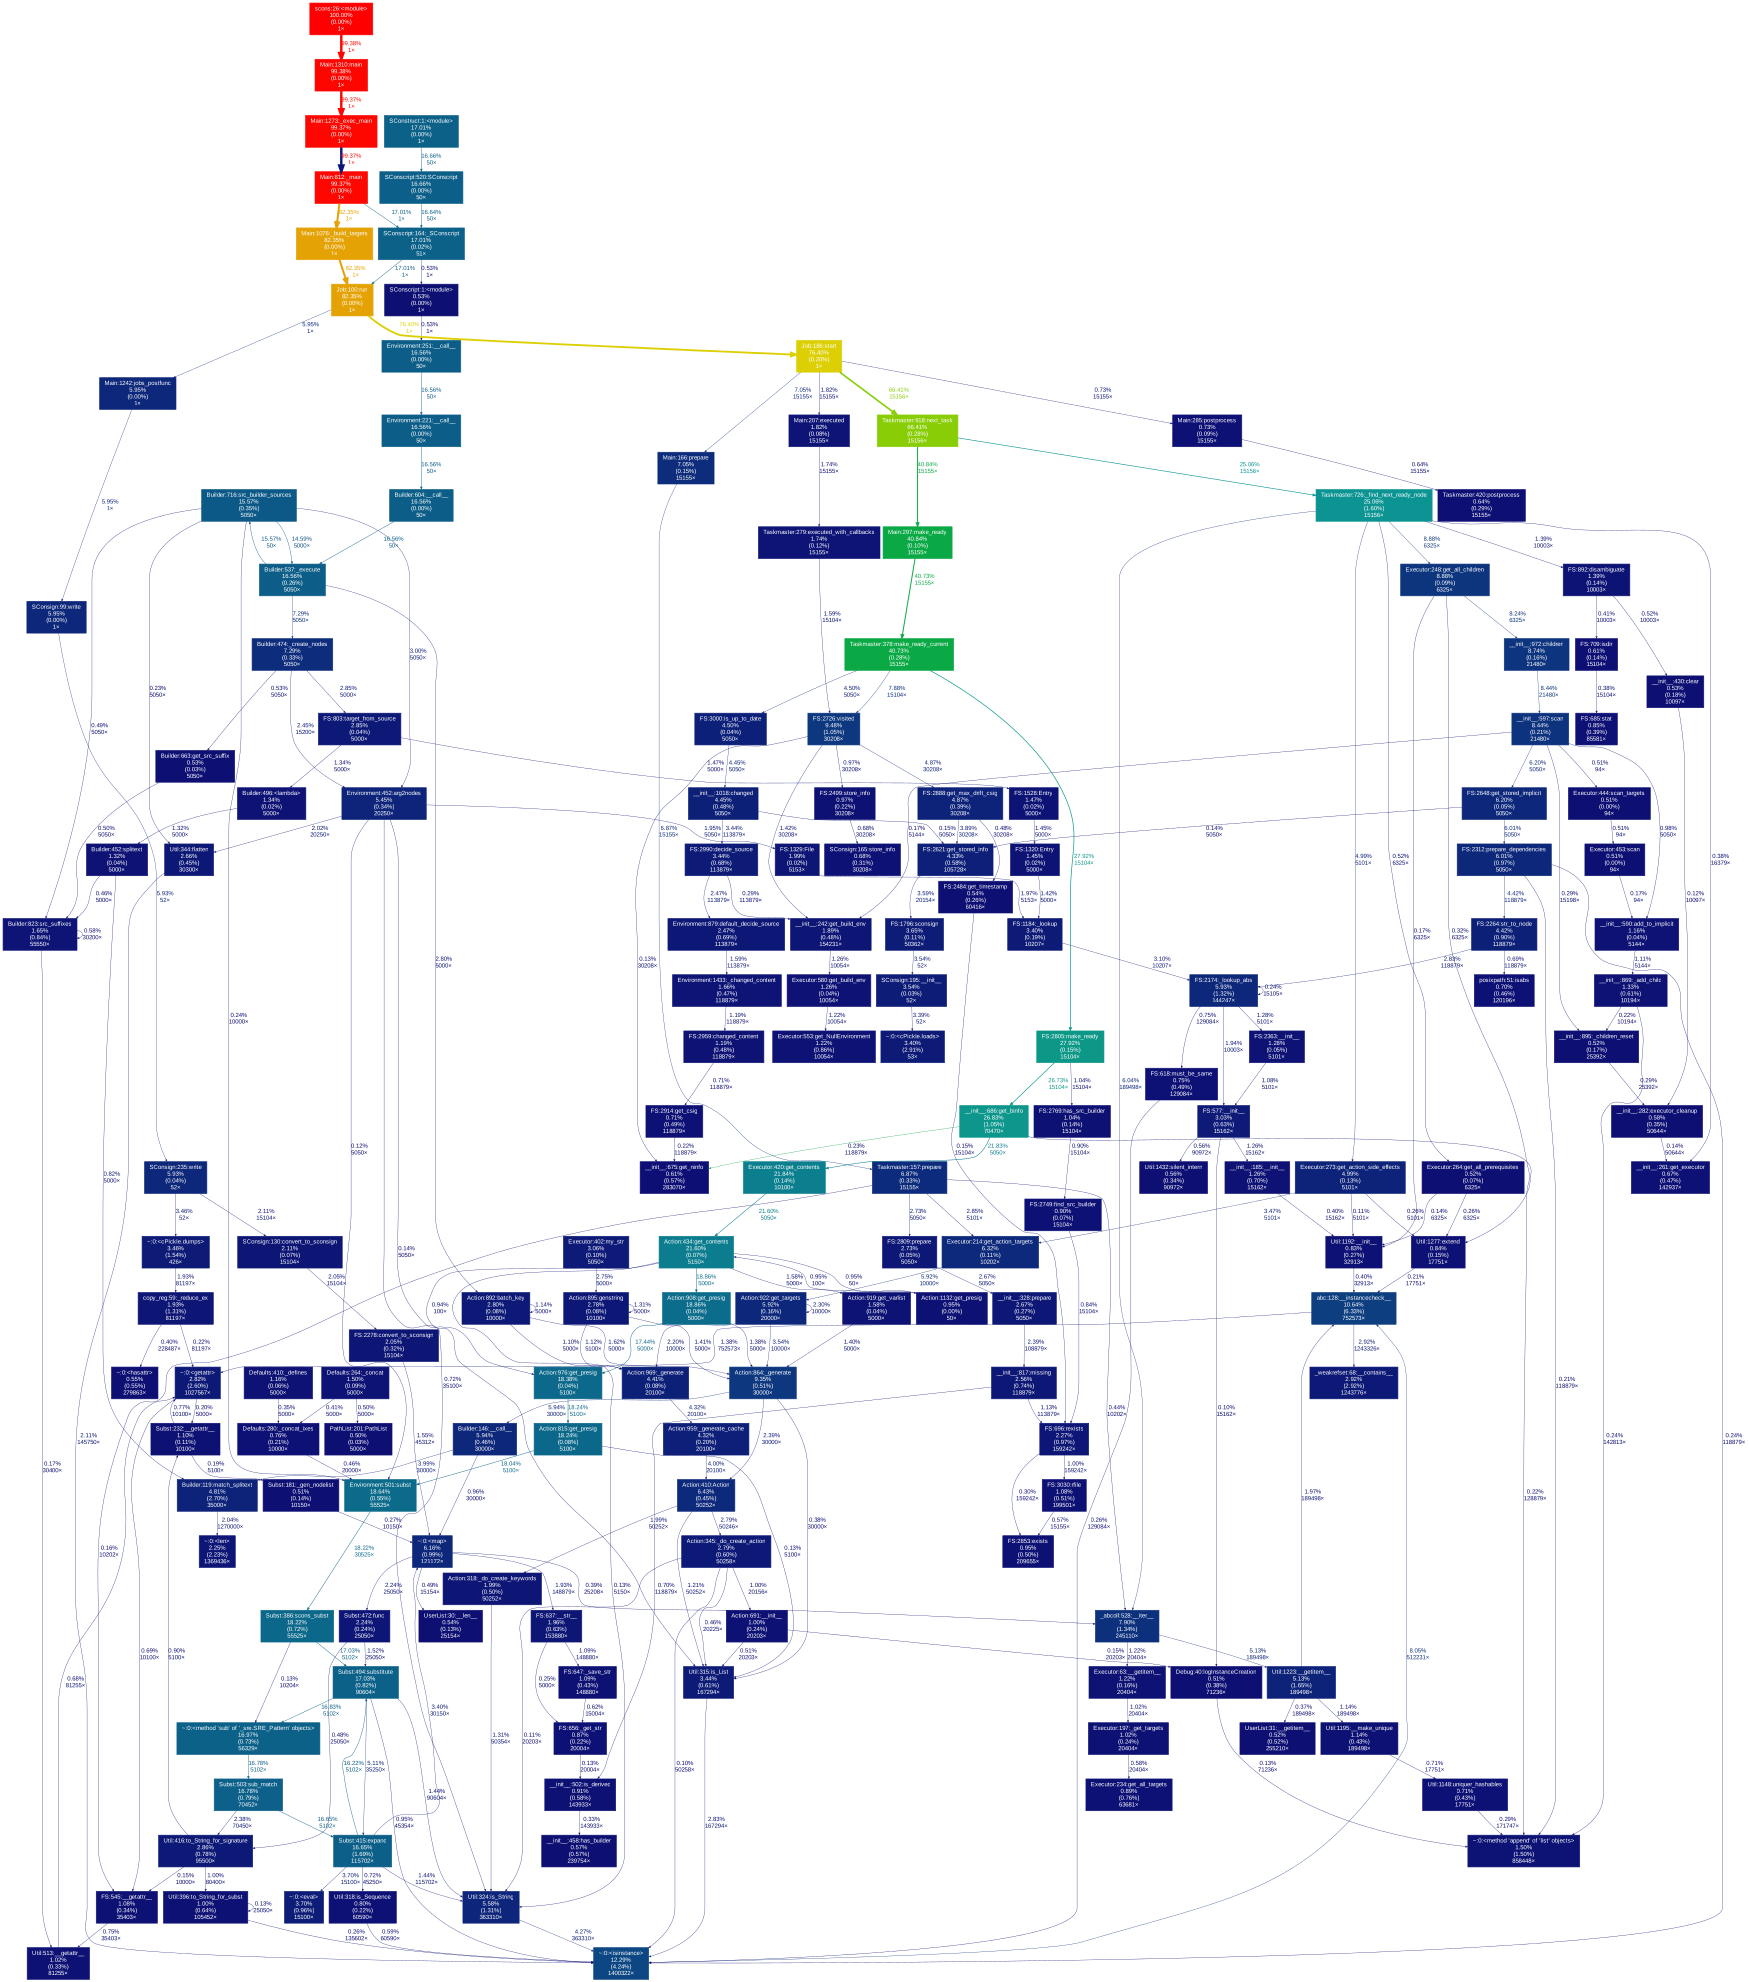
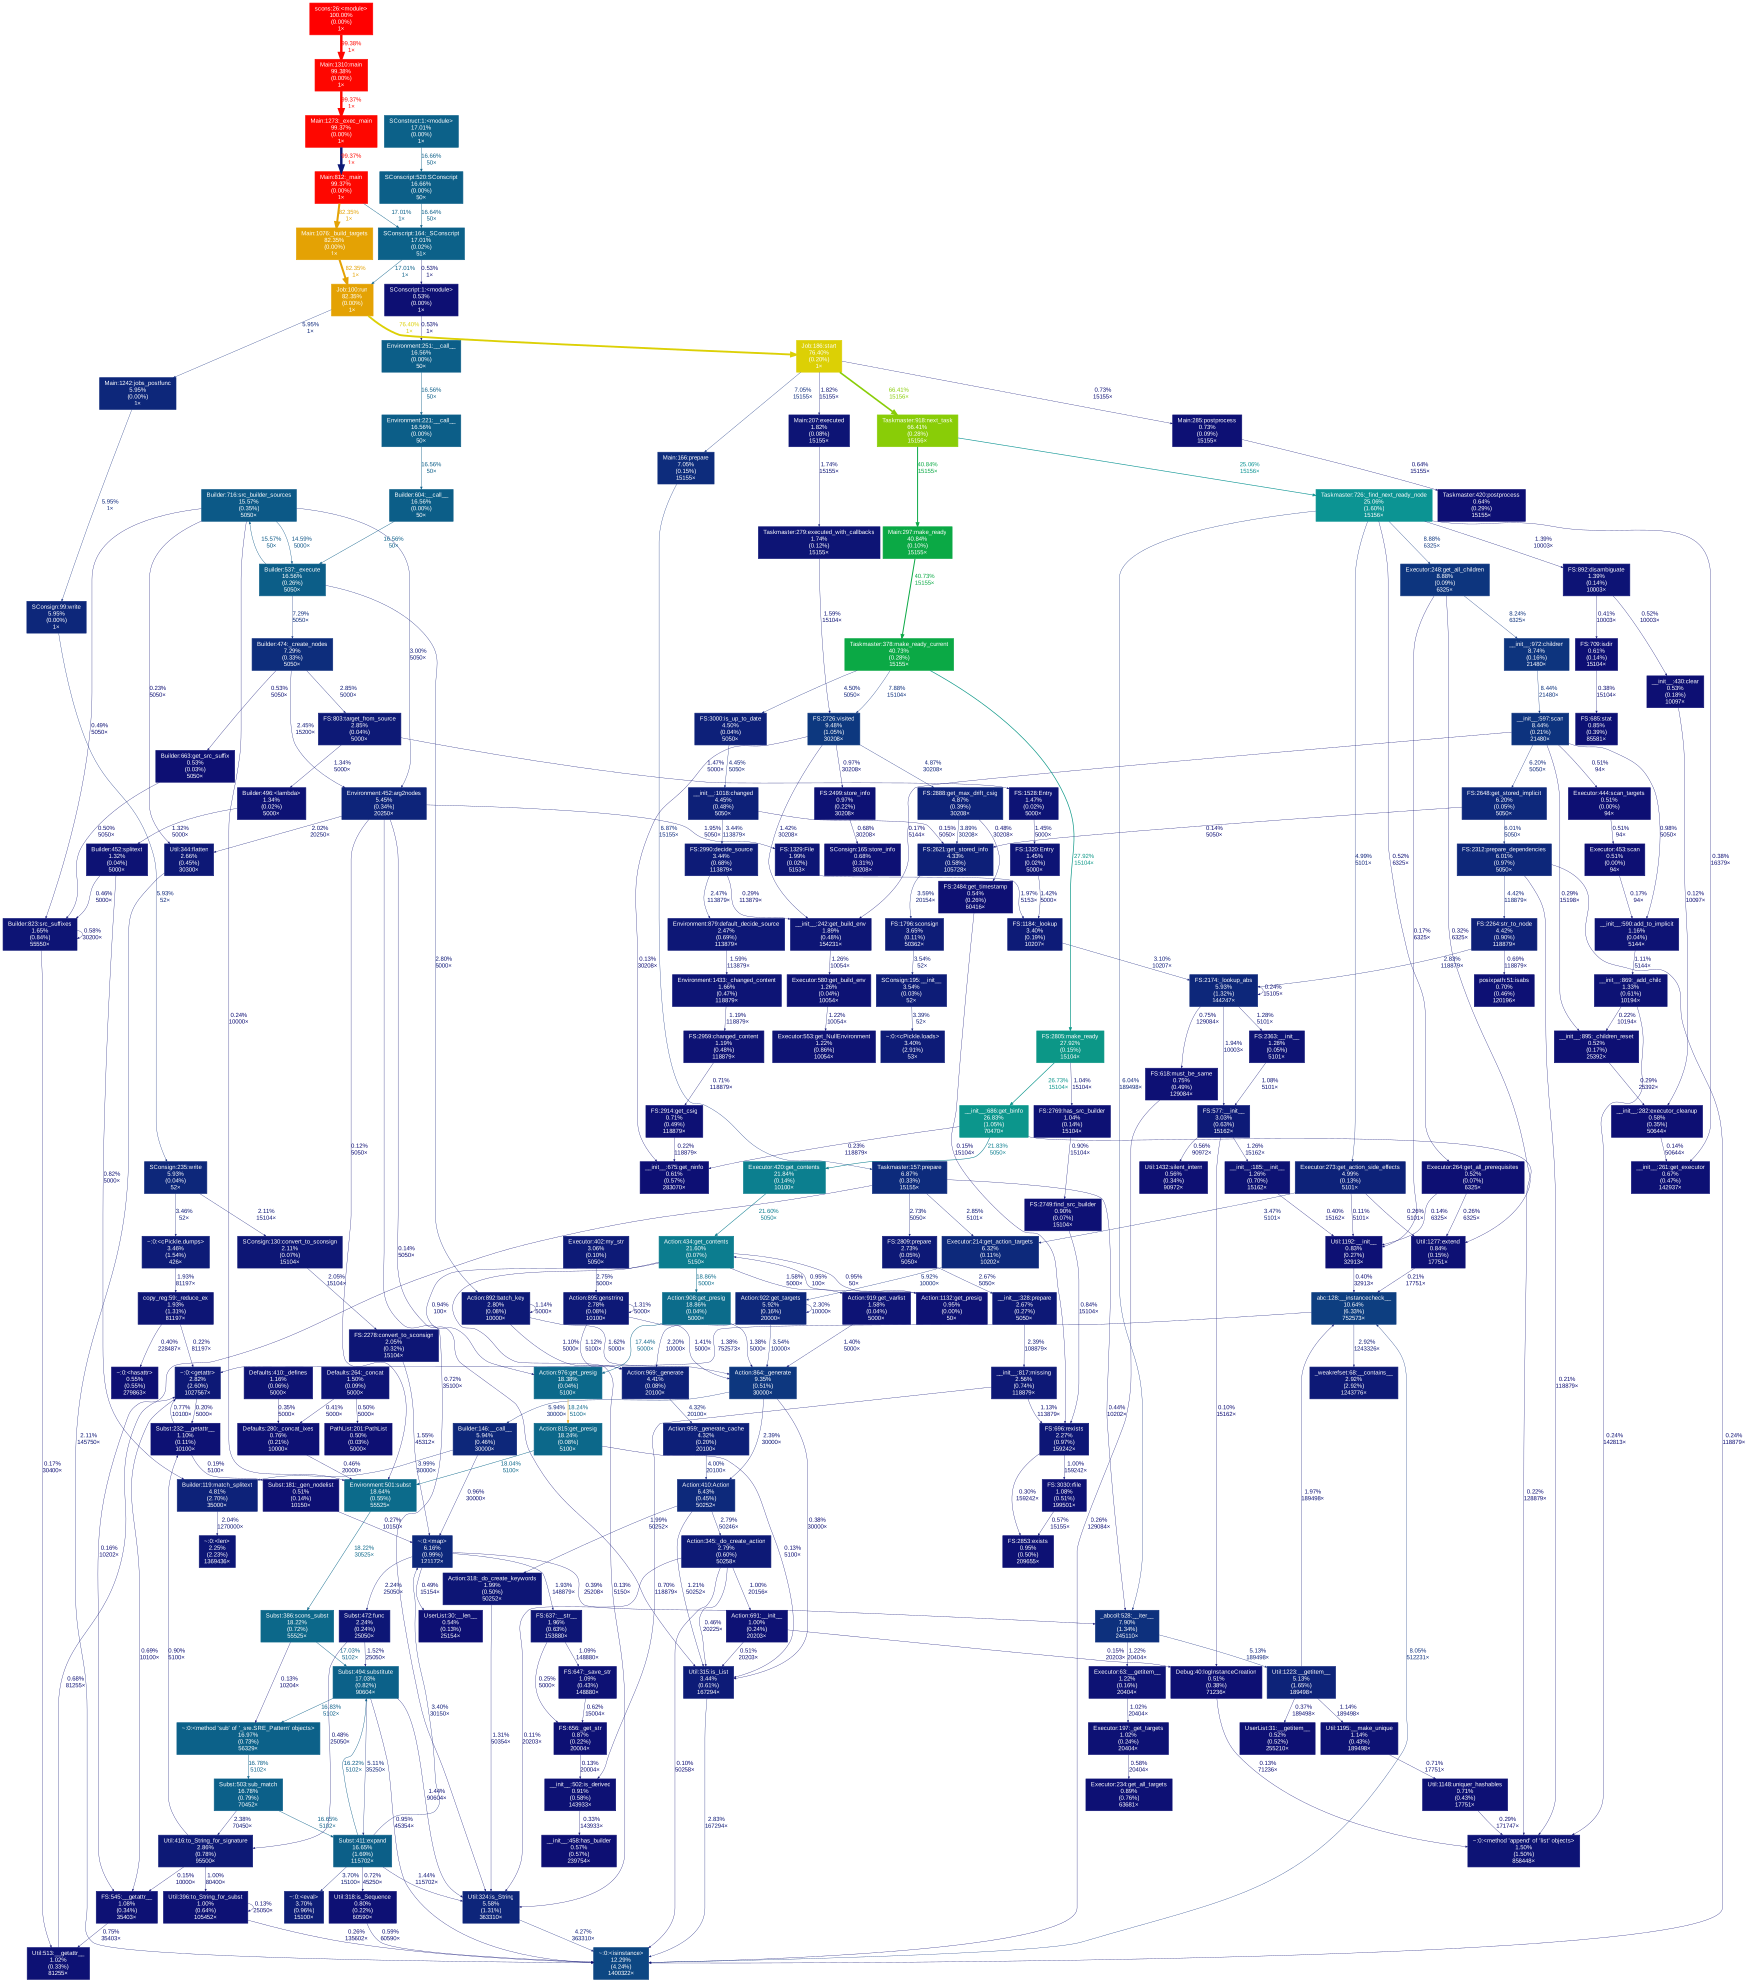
(835, 1145) -> (835, 1145)
(568, 1410) -> (568, 1410)
(363, 1851) -> (363, 1851)
